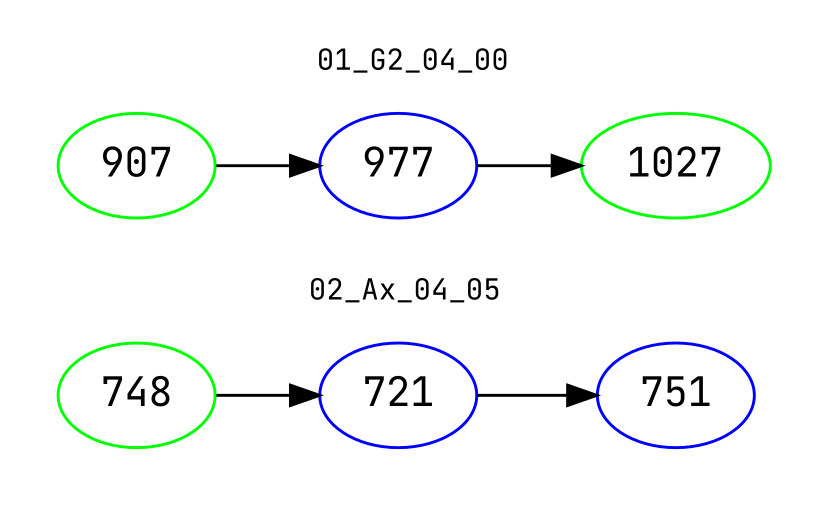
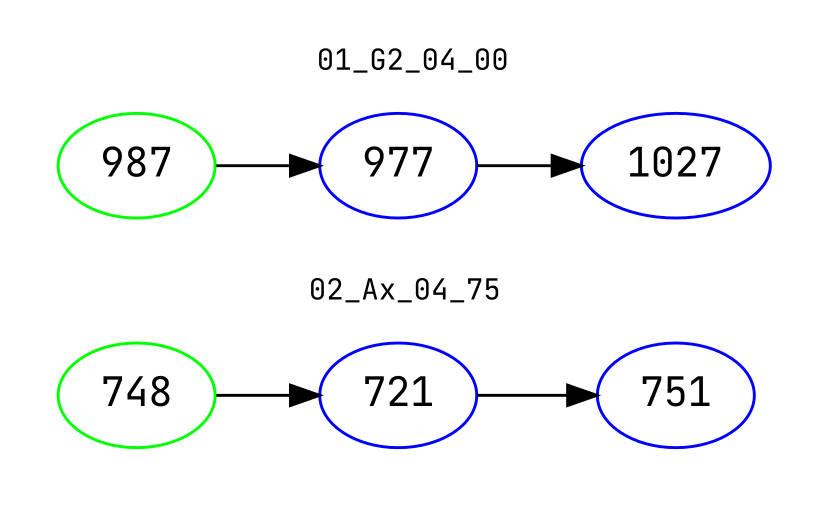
(137, 166) -> (137, 166)
(676, 166) -> (676, 166)
(406, 292) -> (406, 292)
